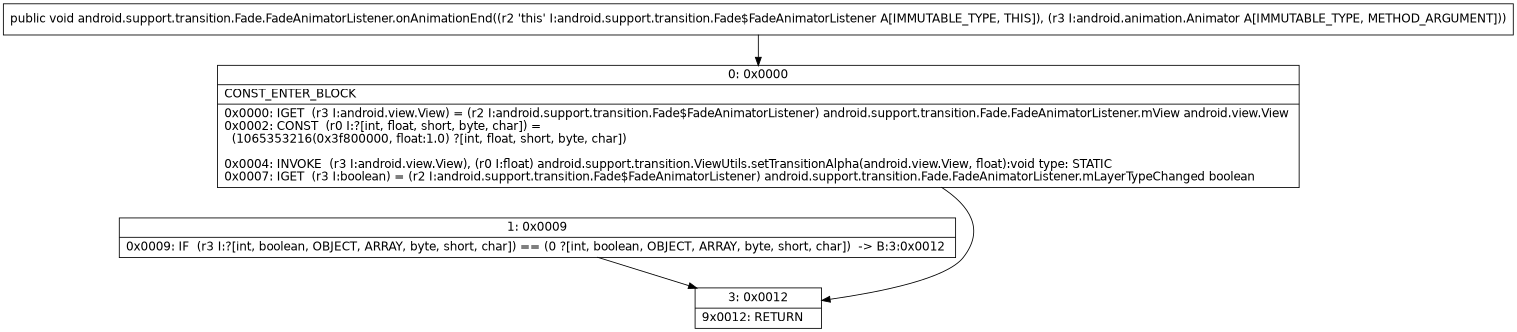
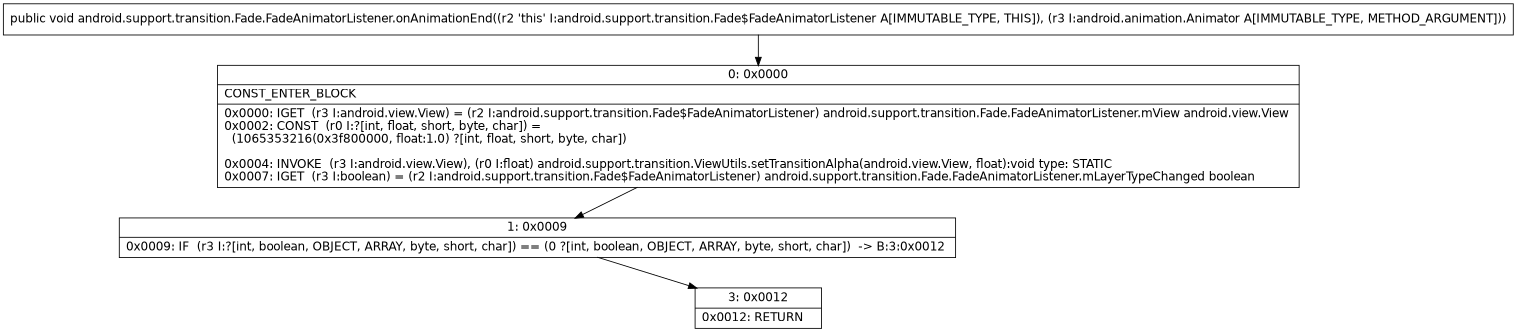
(940, 273) -> (610, 201)
(758, 318) -> (758, 318)
